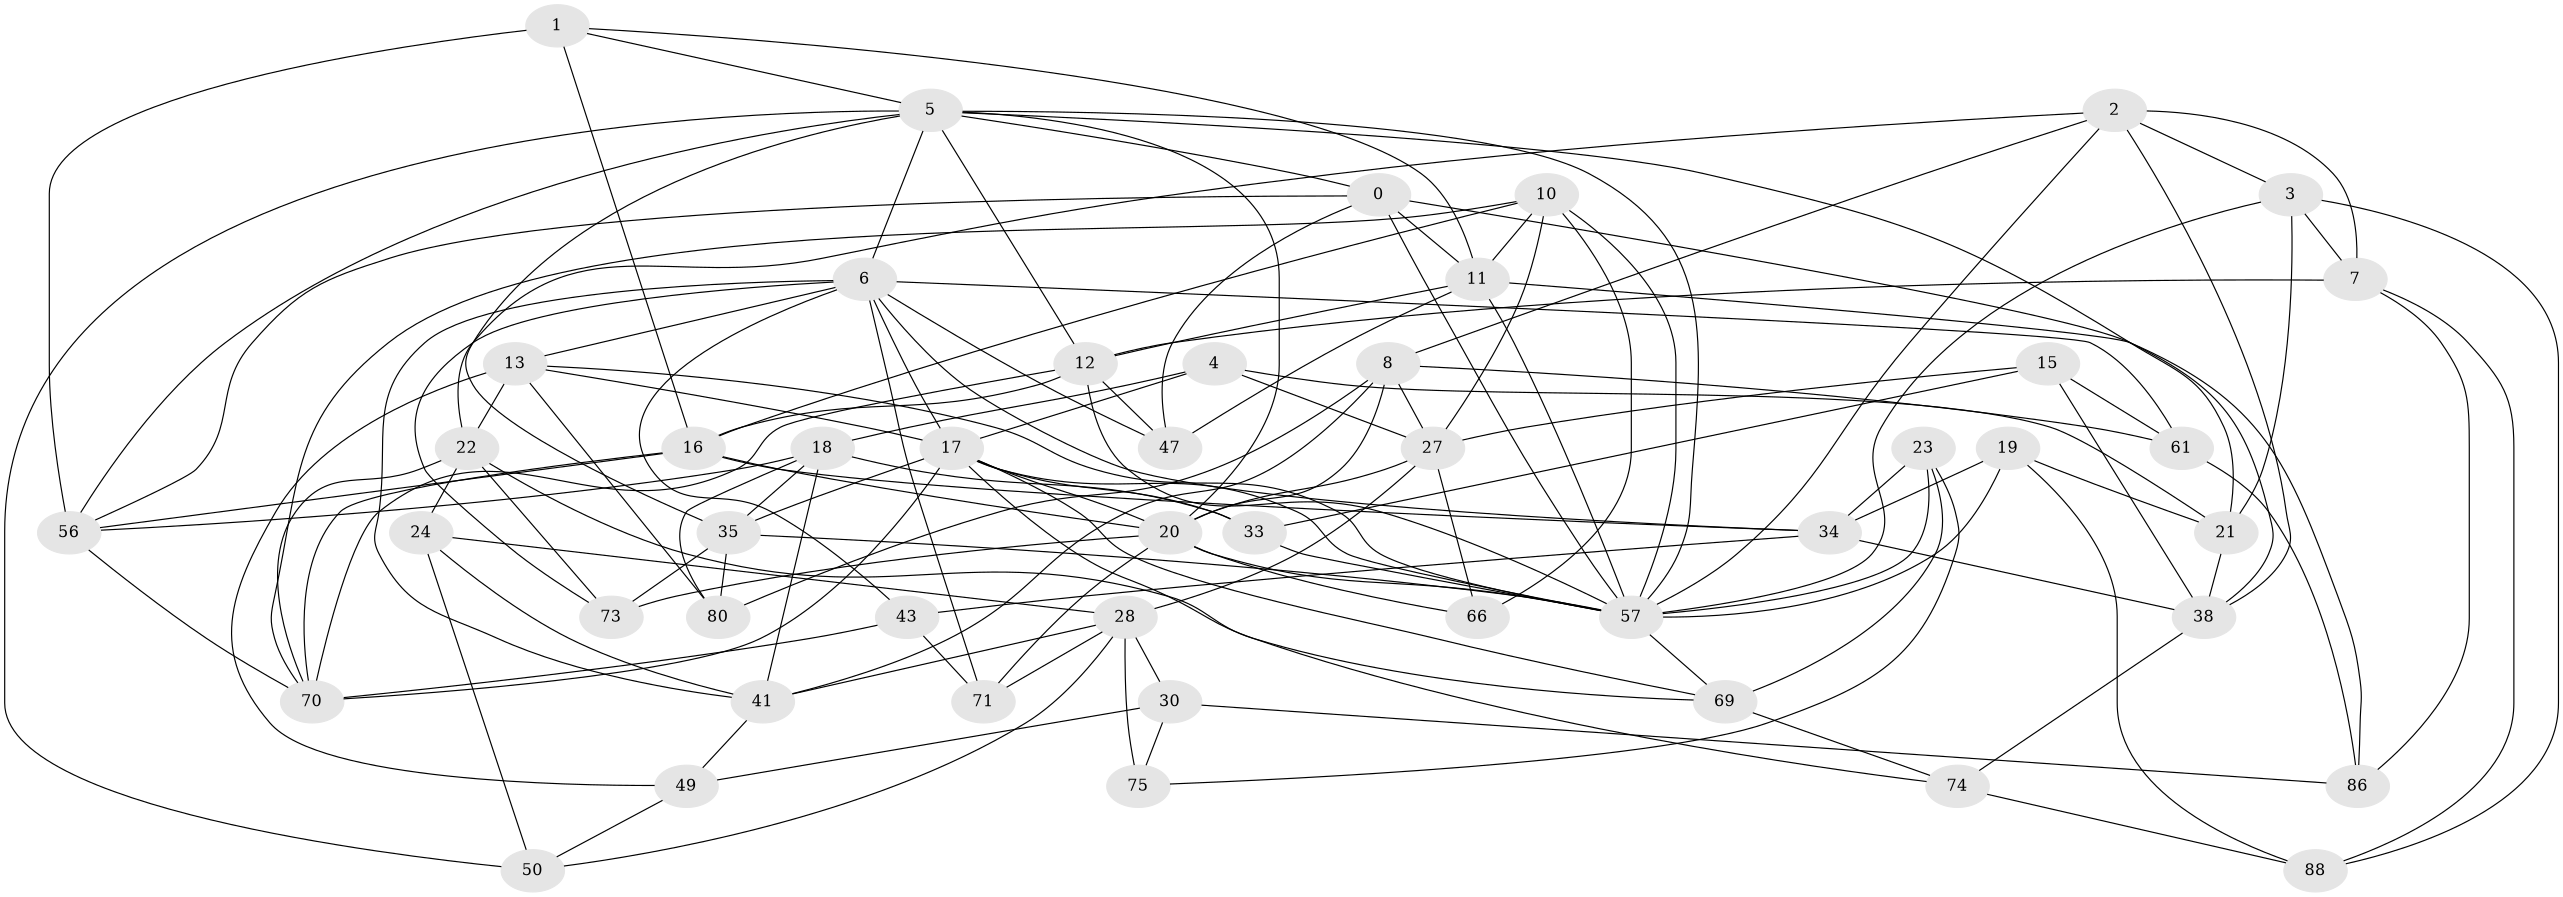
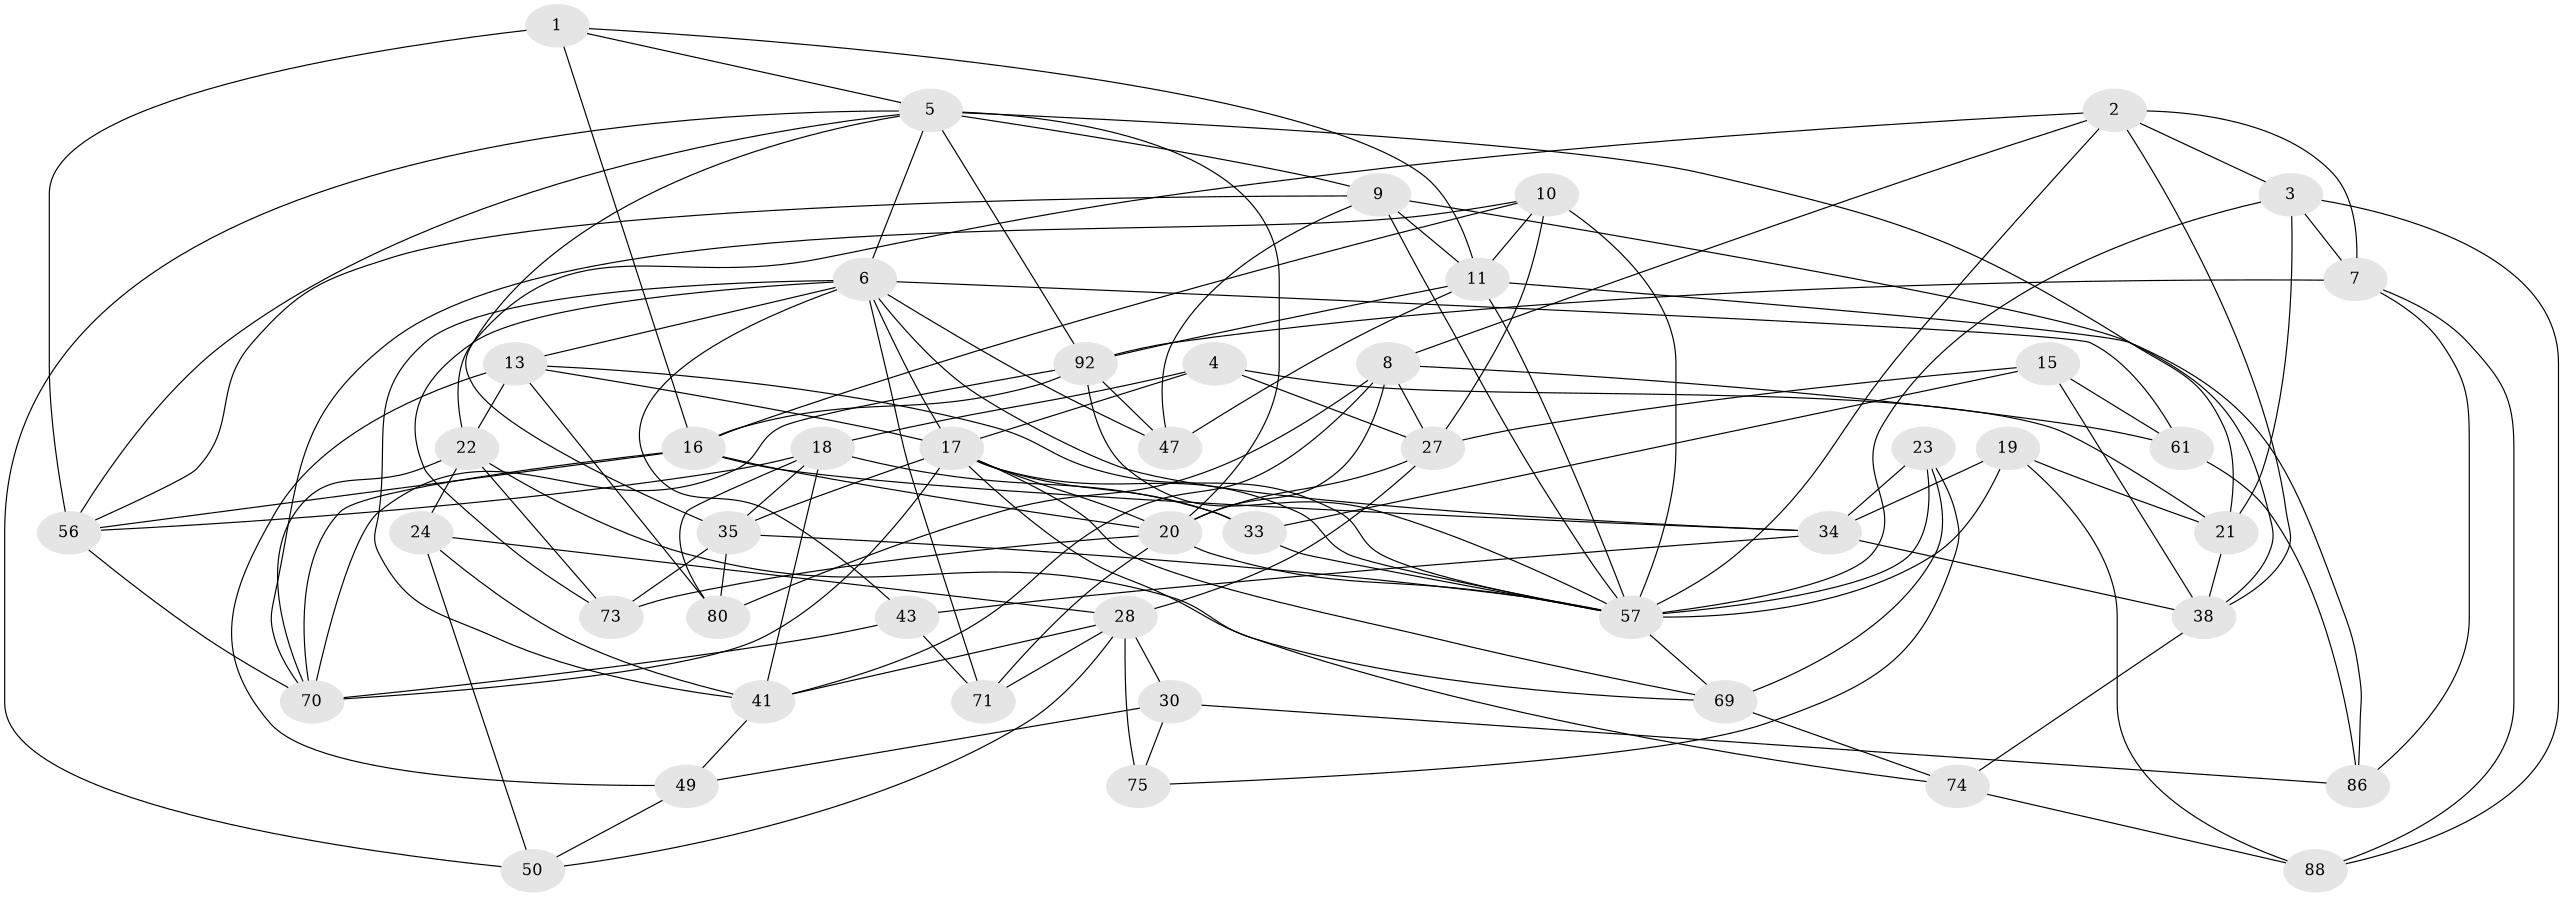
(1570, 167) -> none
(1379, 195) -> (1379, 195)
(1086, 364) -> (1086, 364)
(1478, 617) -> none
